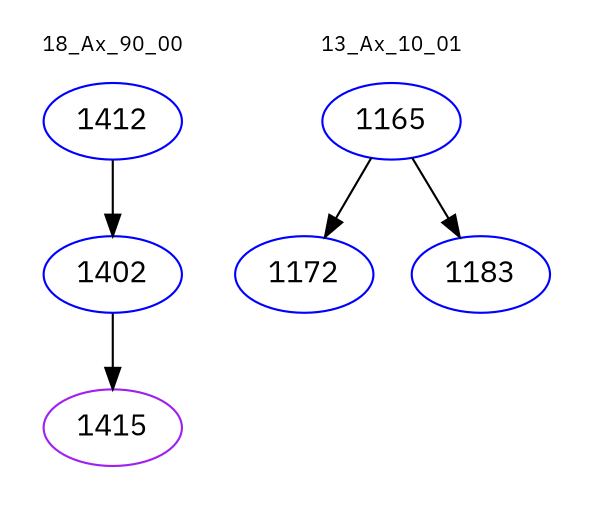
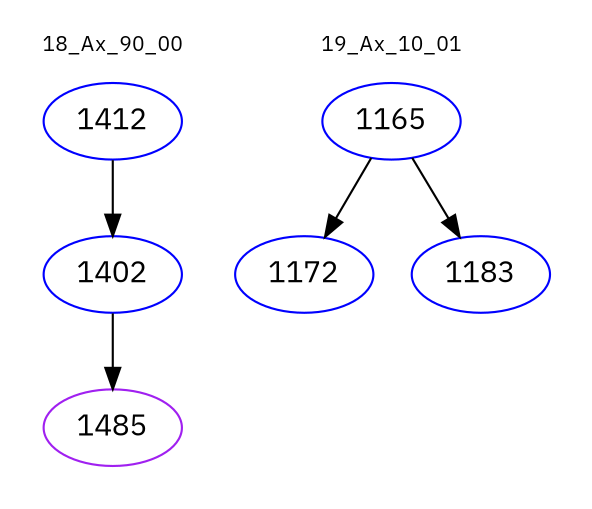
(393, 46) -> (393, 46)
(113, 428) -> (113, 428)
